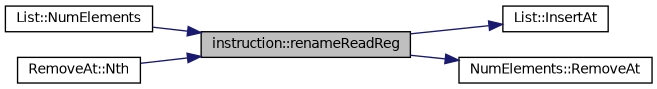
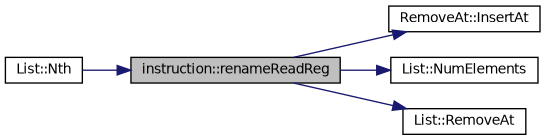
(556, 19) -> (464, 19)
(170, 29) -> (359, 70)
(79, 70) -> (44, 70)
(556, 70) -> (464, 122)
